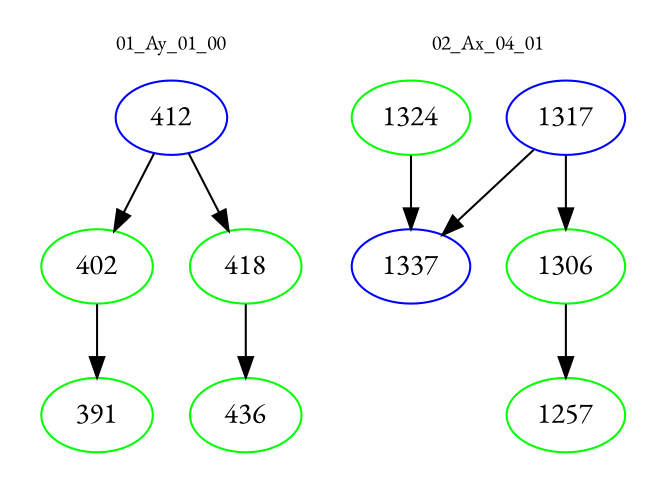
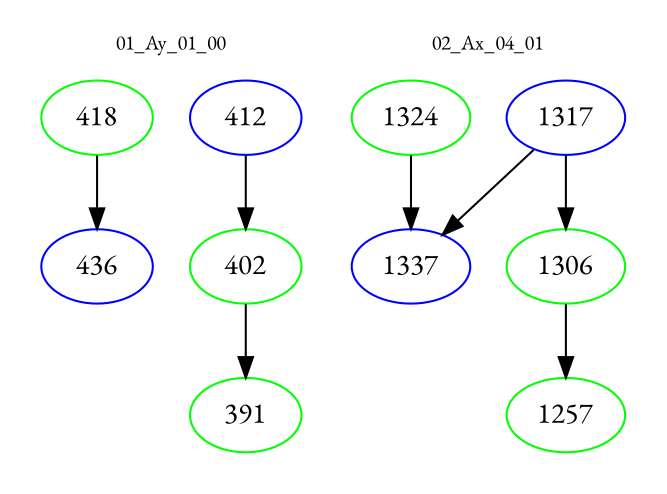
(204, 183) -> none
(246, 415) -> (97, 266)
